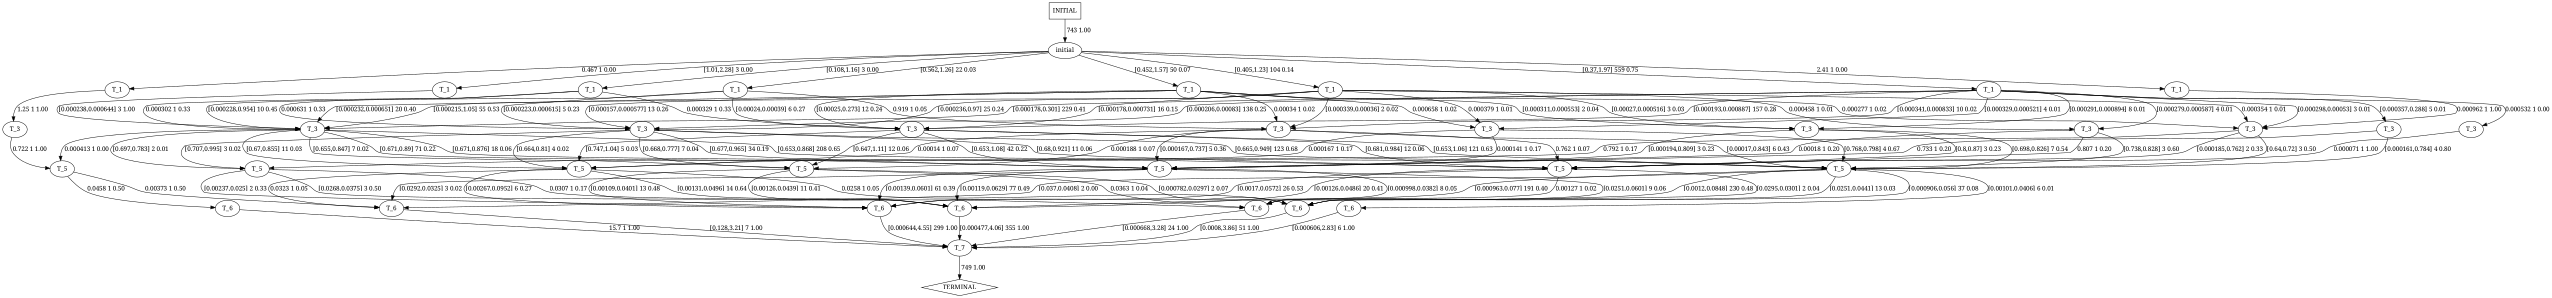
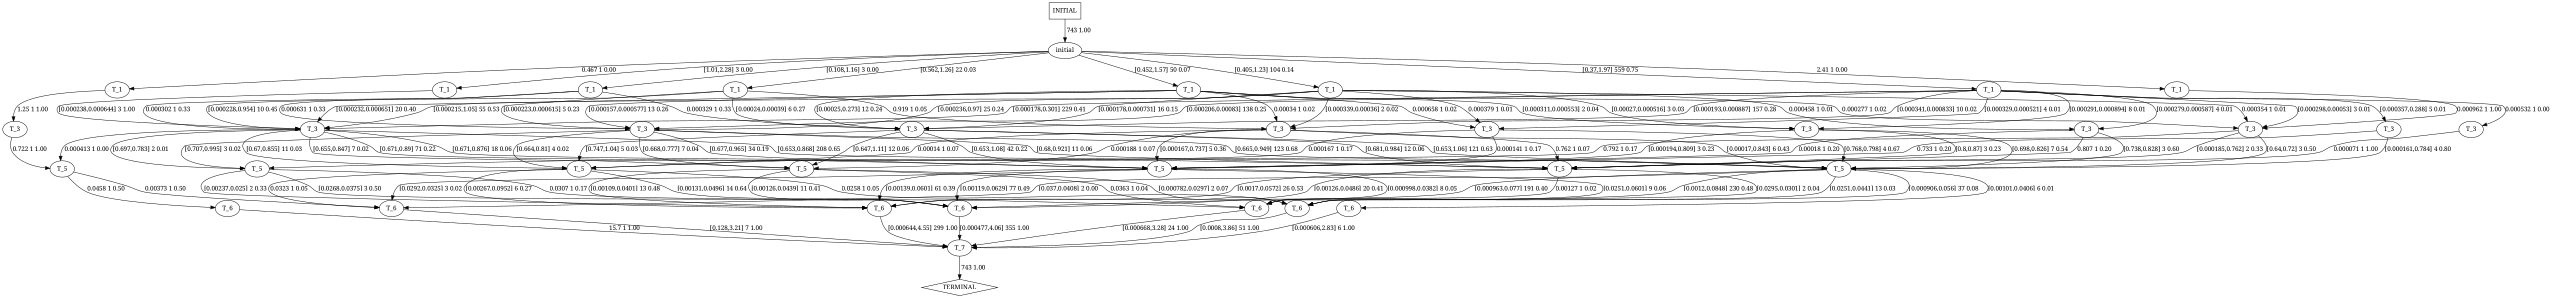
(973, 268) -> (973, 268)
